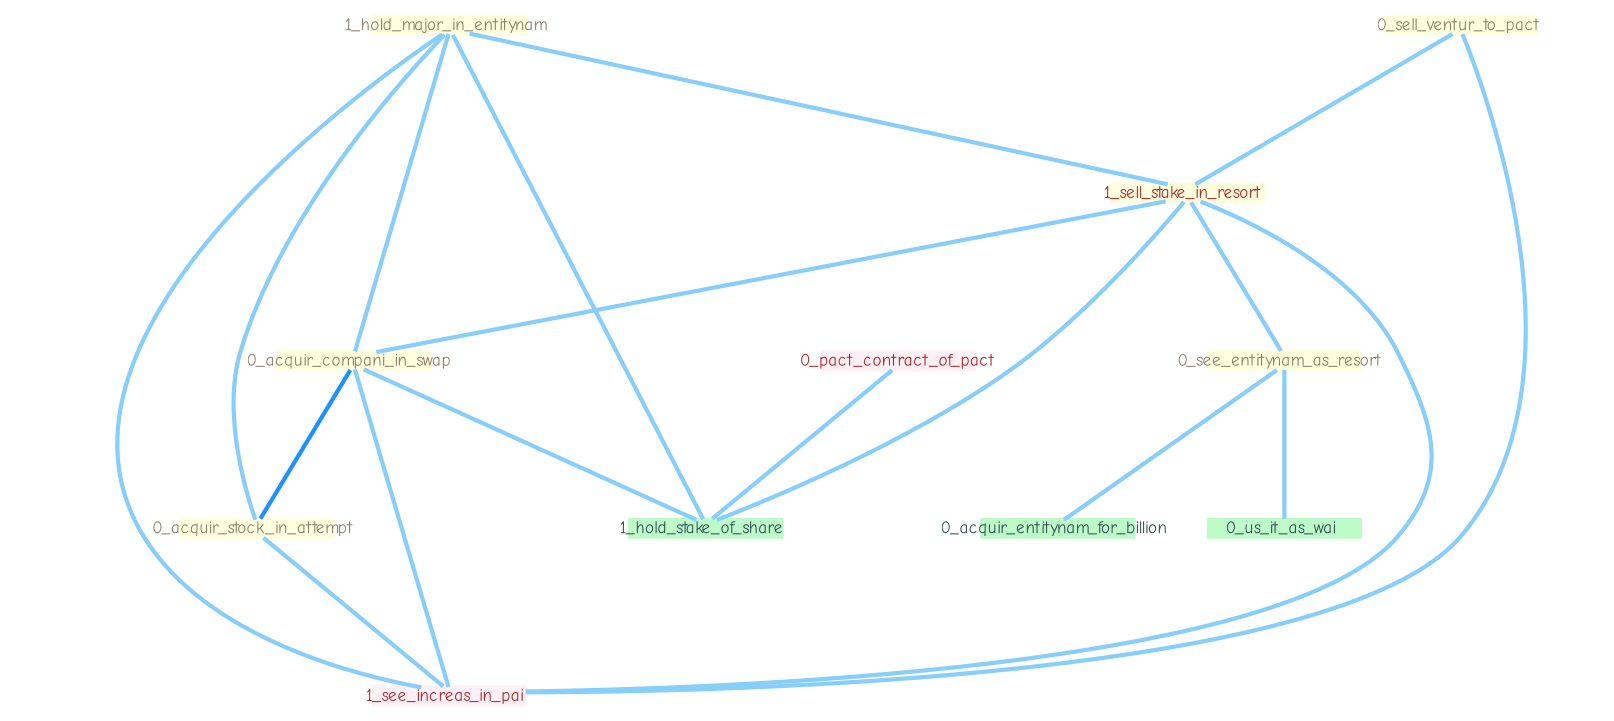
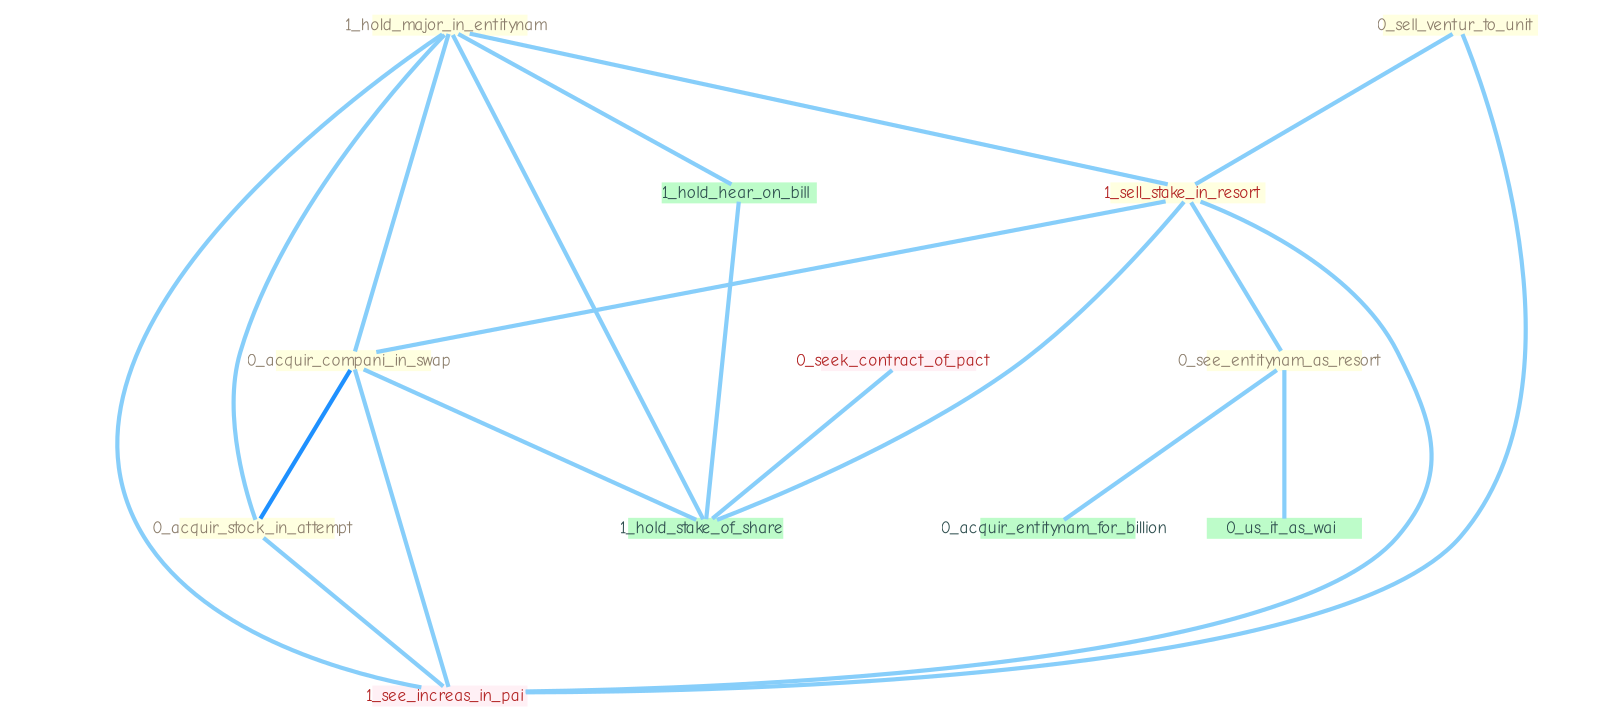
(1460, 25) -> (1460, 25)
none -> (739, 193)
(899, 361) -> (899, 361)
